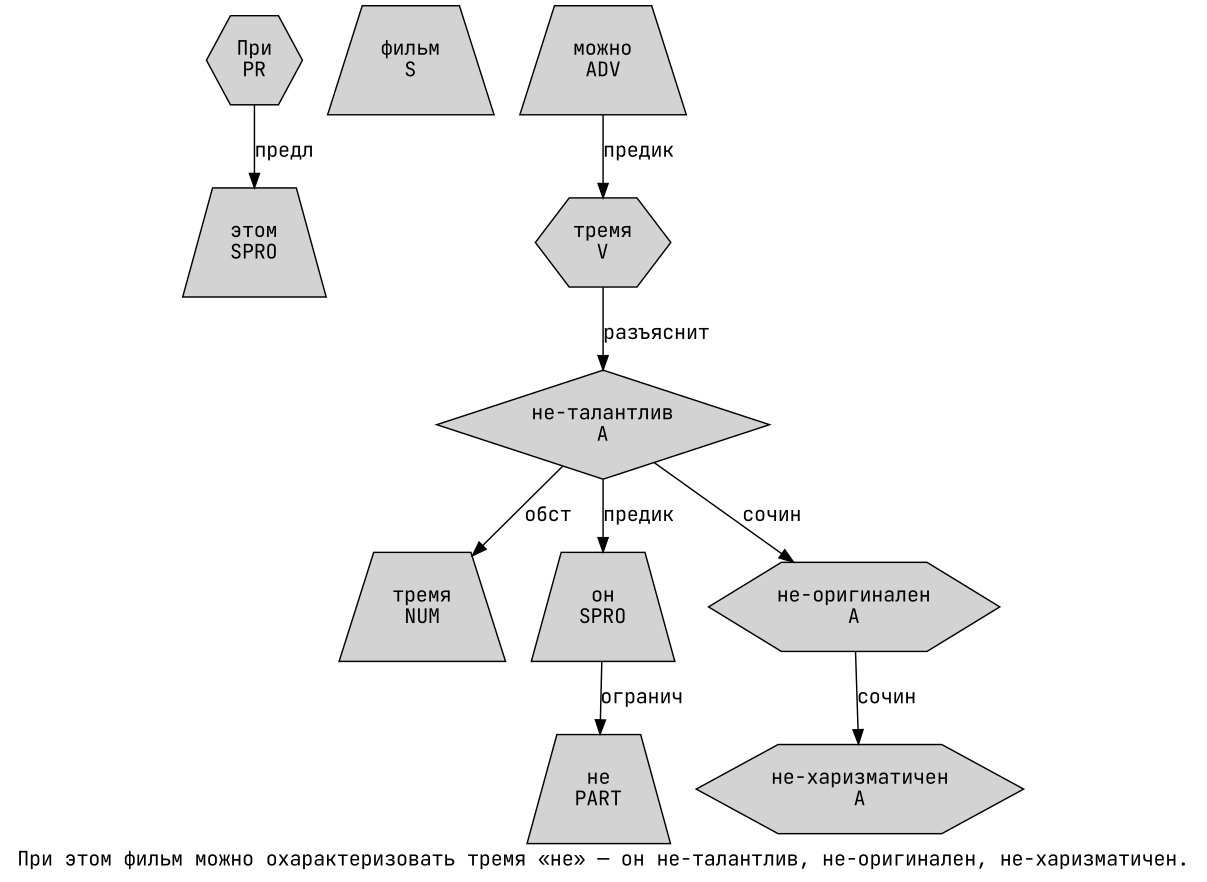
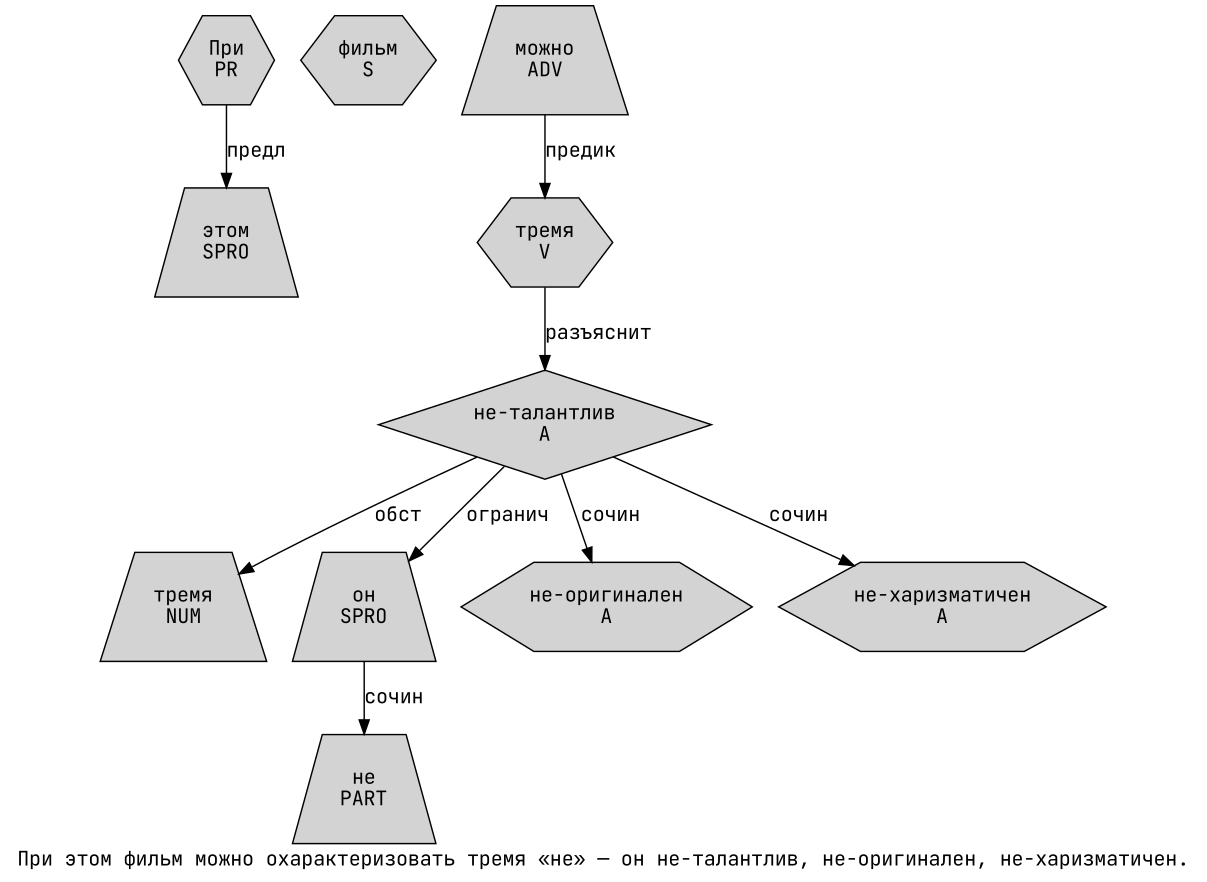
(411, 60) -> (369, 60)
(639, 516) -> (508, 516)
(857, 691) -> (727, 508)
(642, 698) -> (394, 698)
